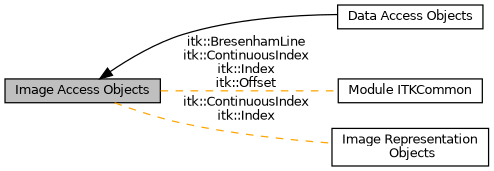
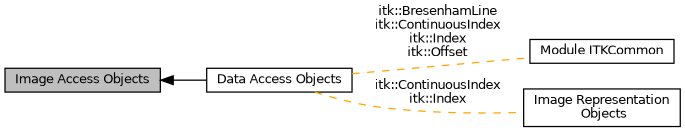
(249, 91) -> (441, 66)
(222, 131) -> (418, 111)
